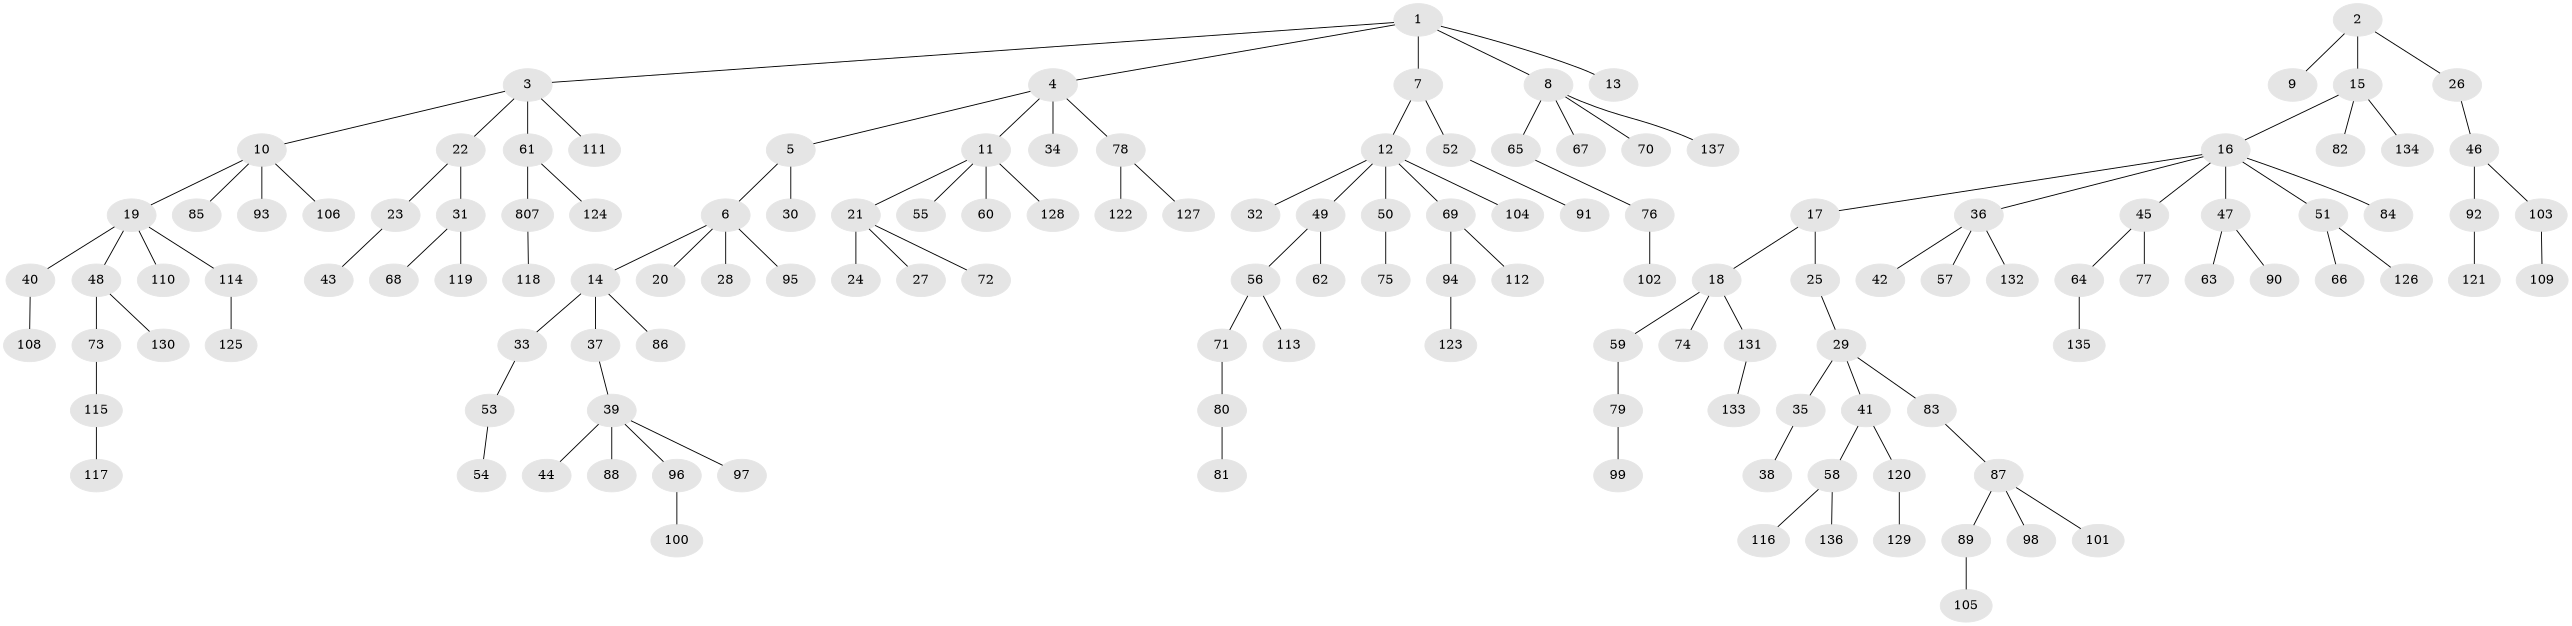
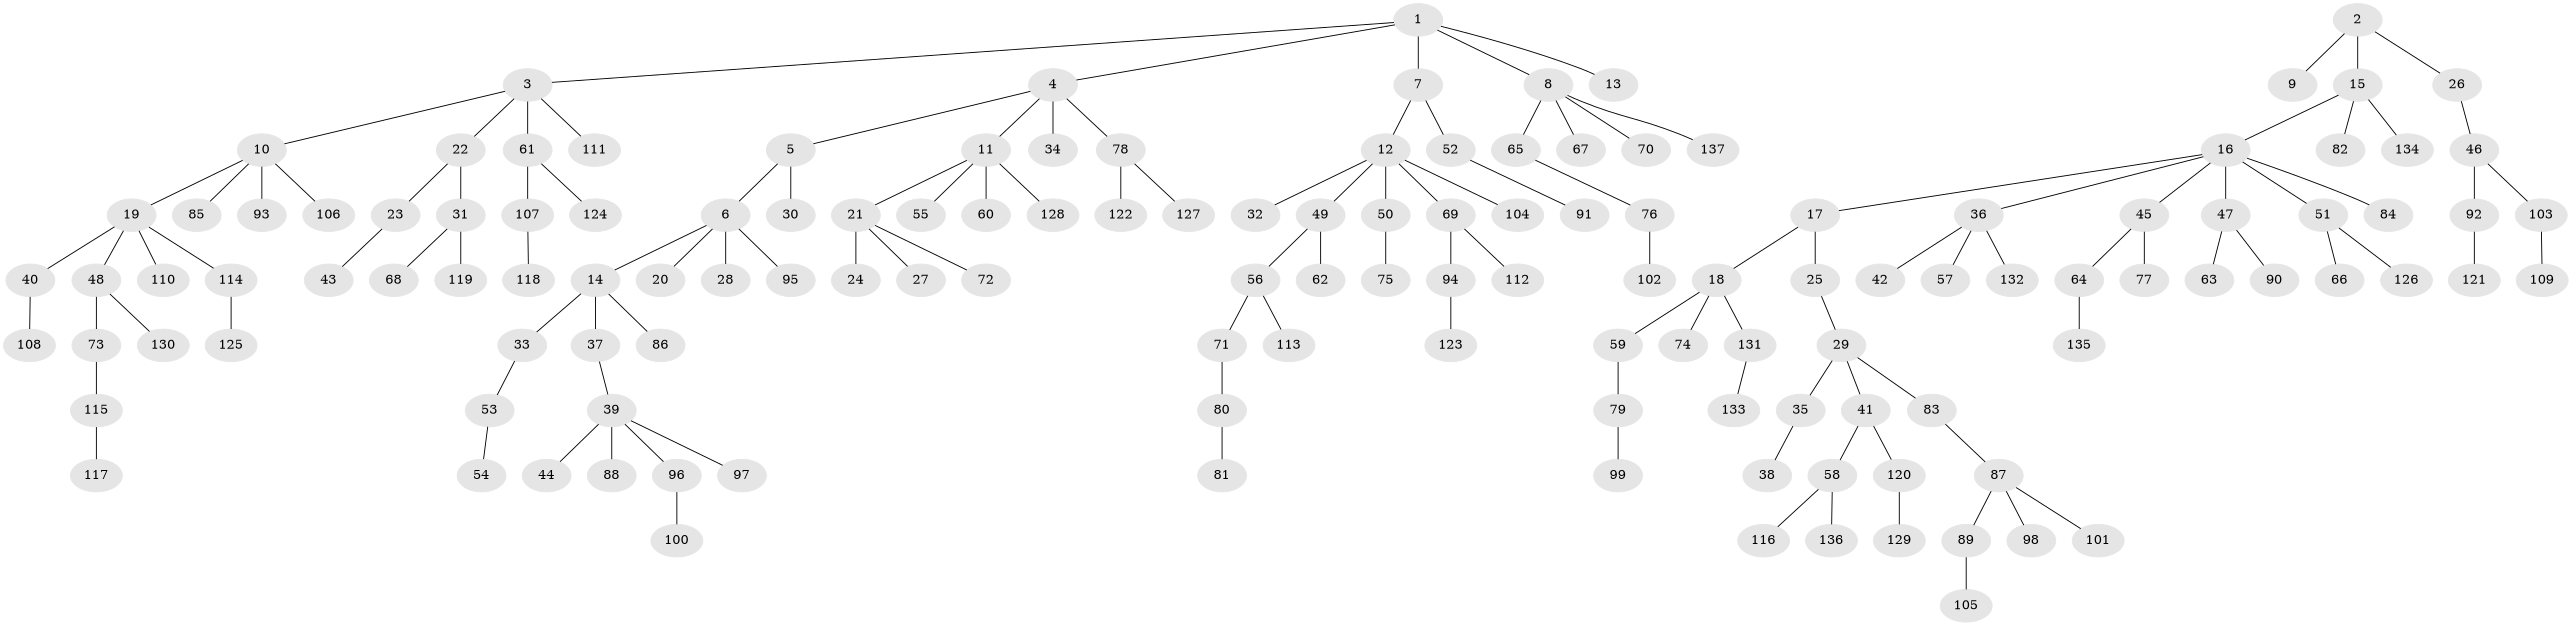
(528, 215) -> (528, 215)
